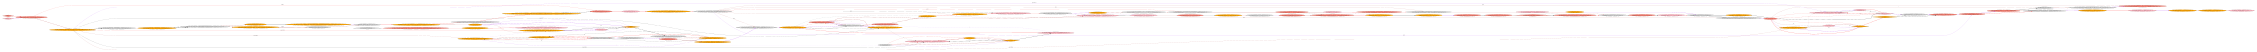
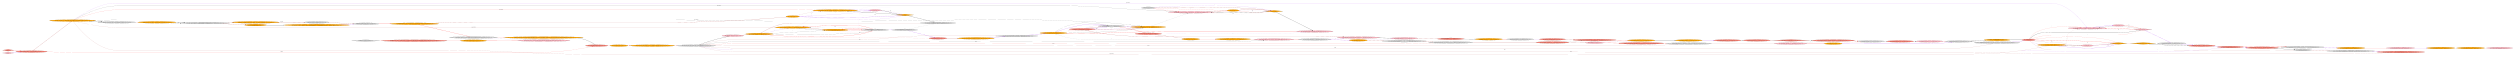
(631, 11) -> (619, 46)
none -> (733, 36)
